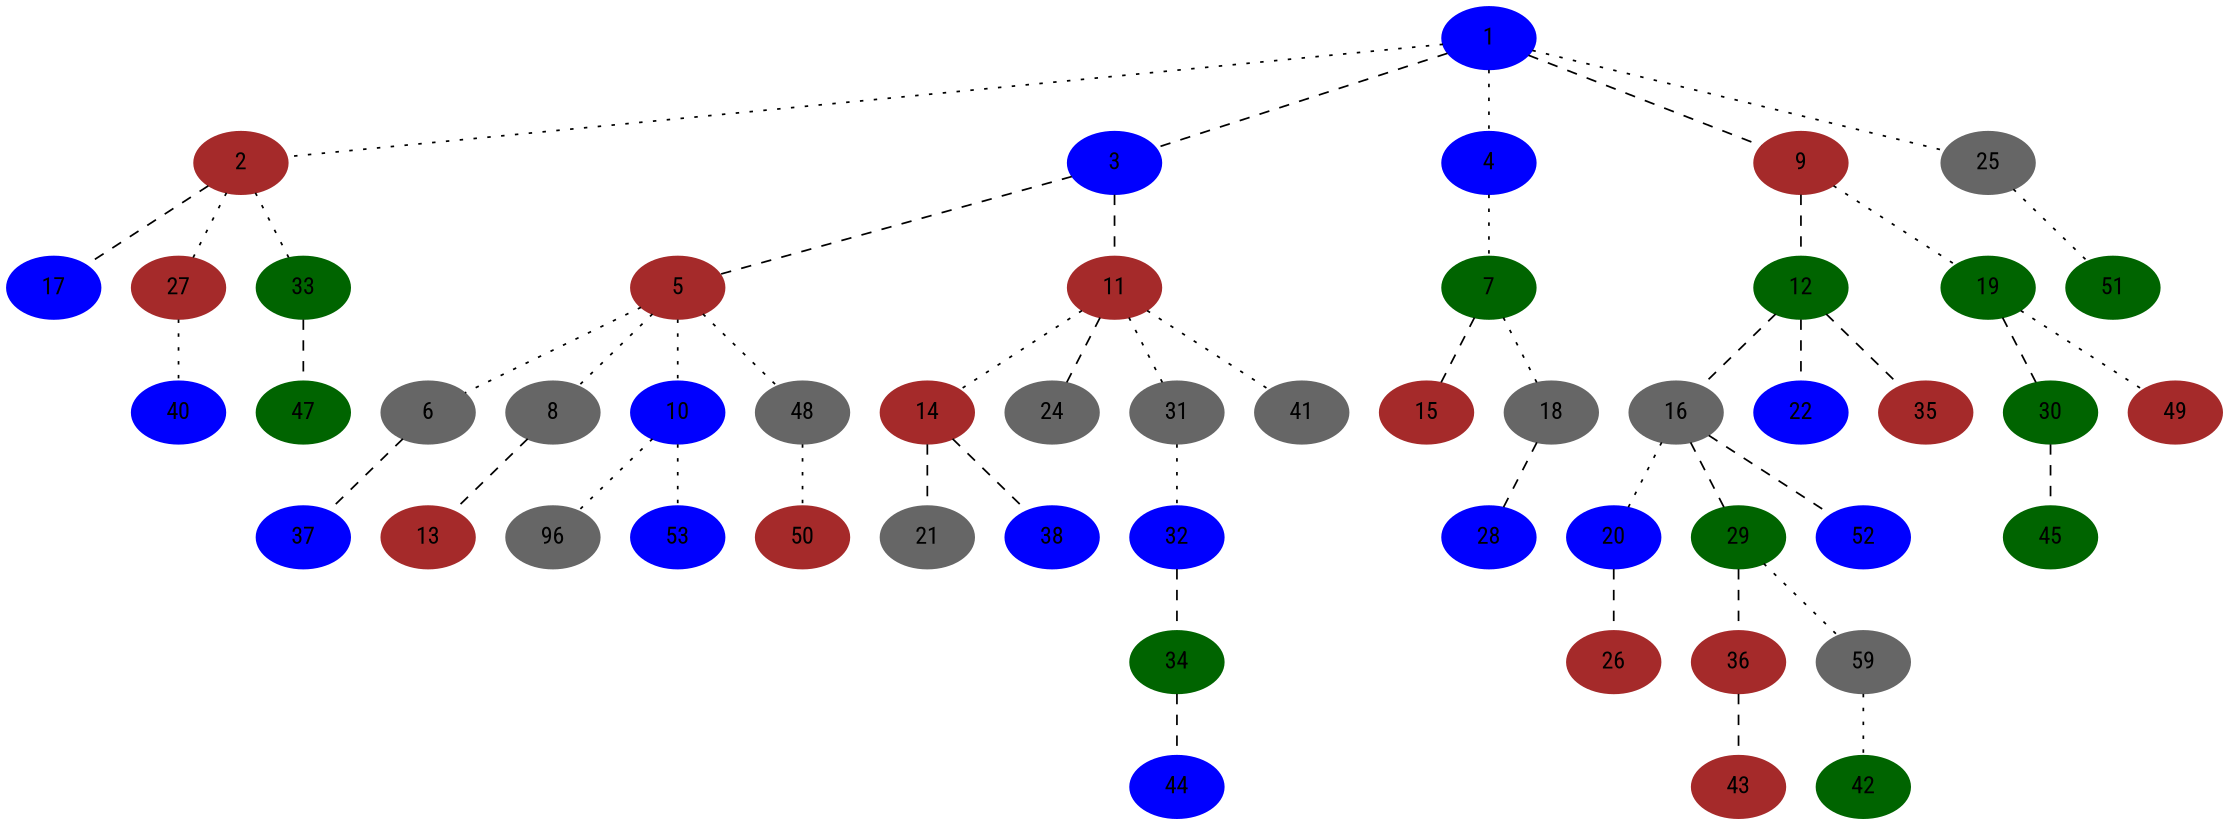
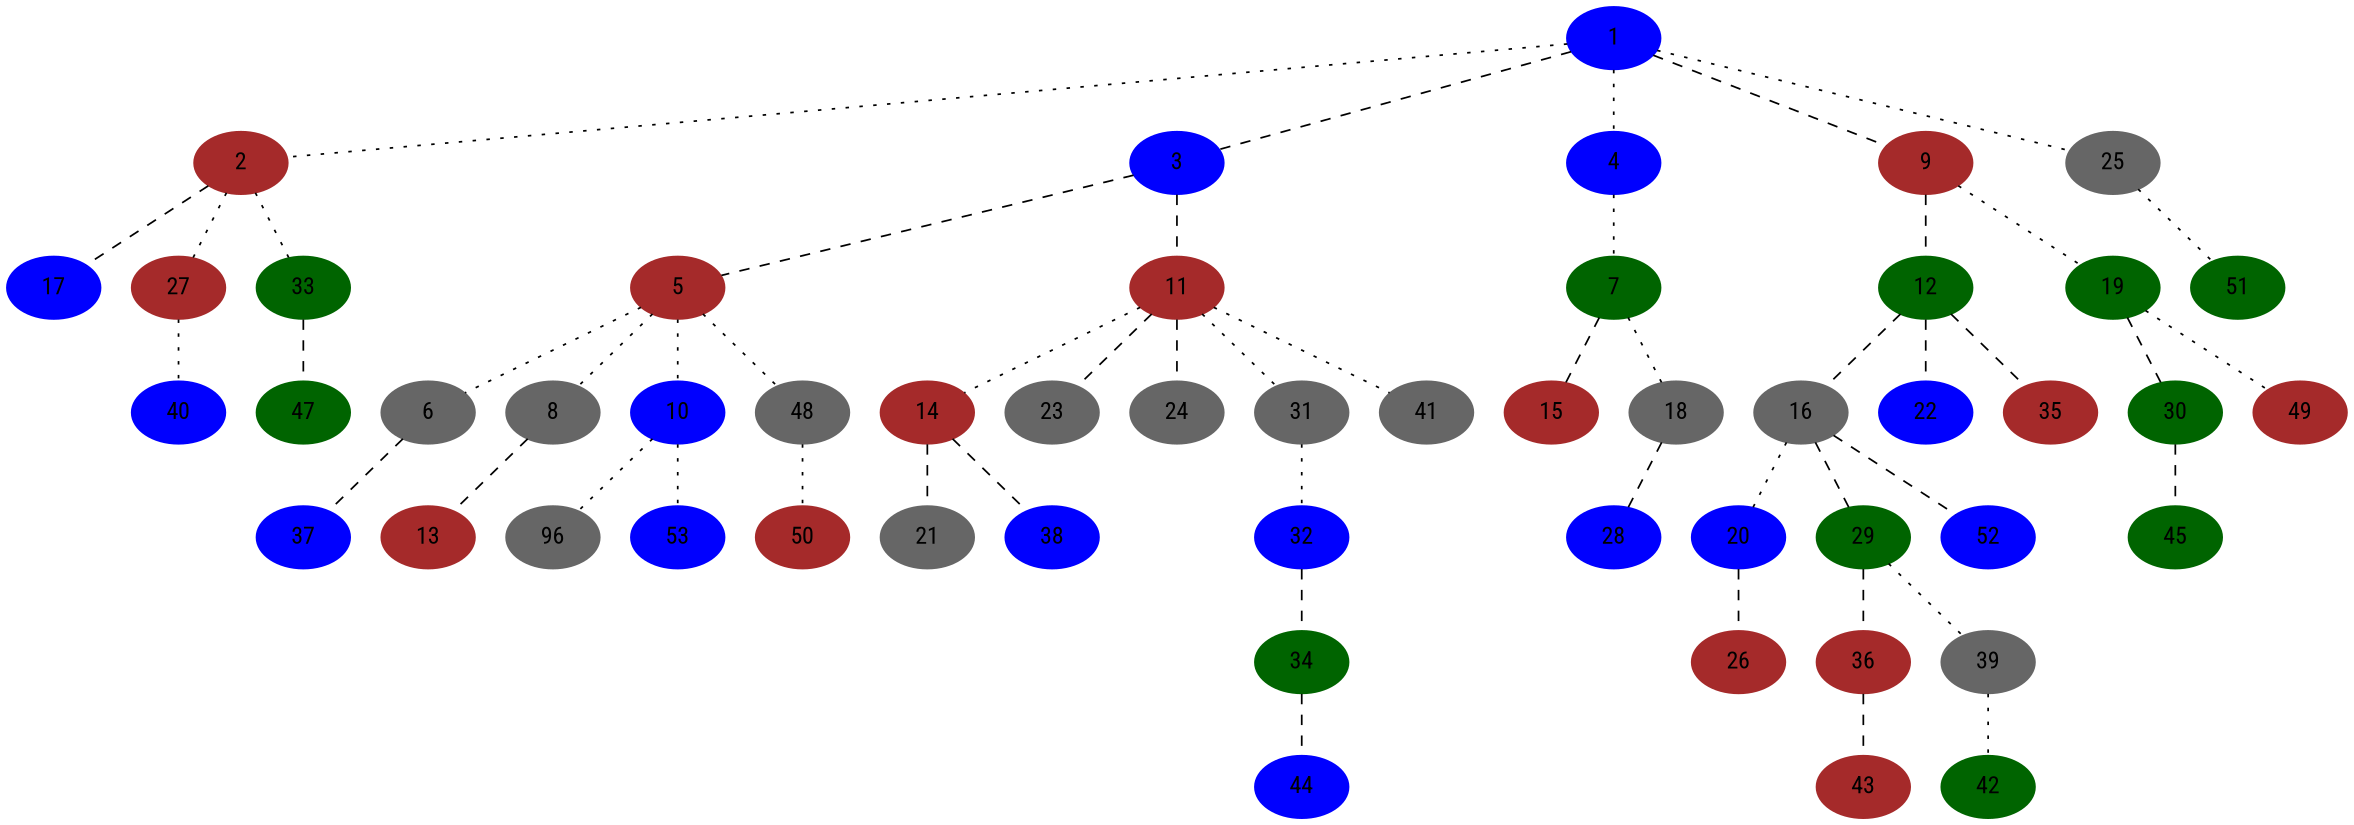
none -> (1052, 413)
(1863, 662) -> (1988, 662)
